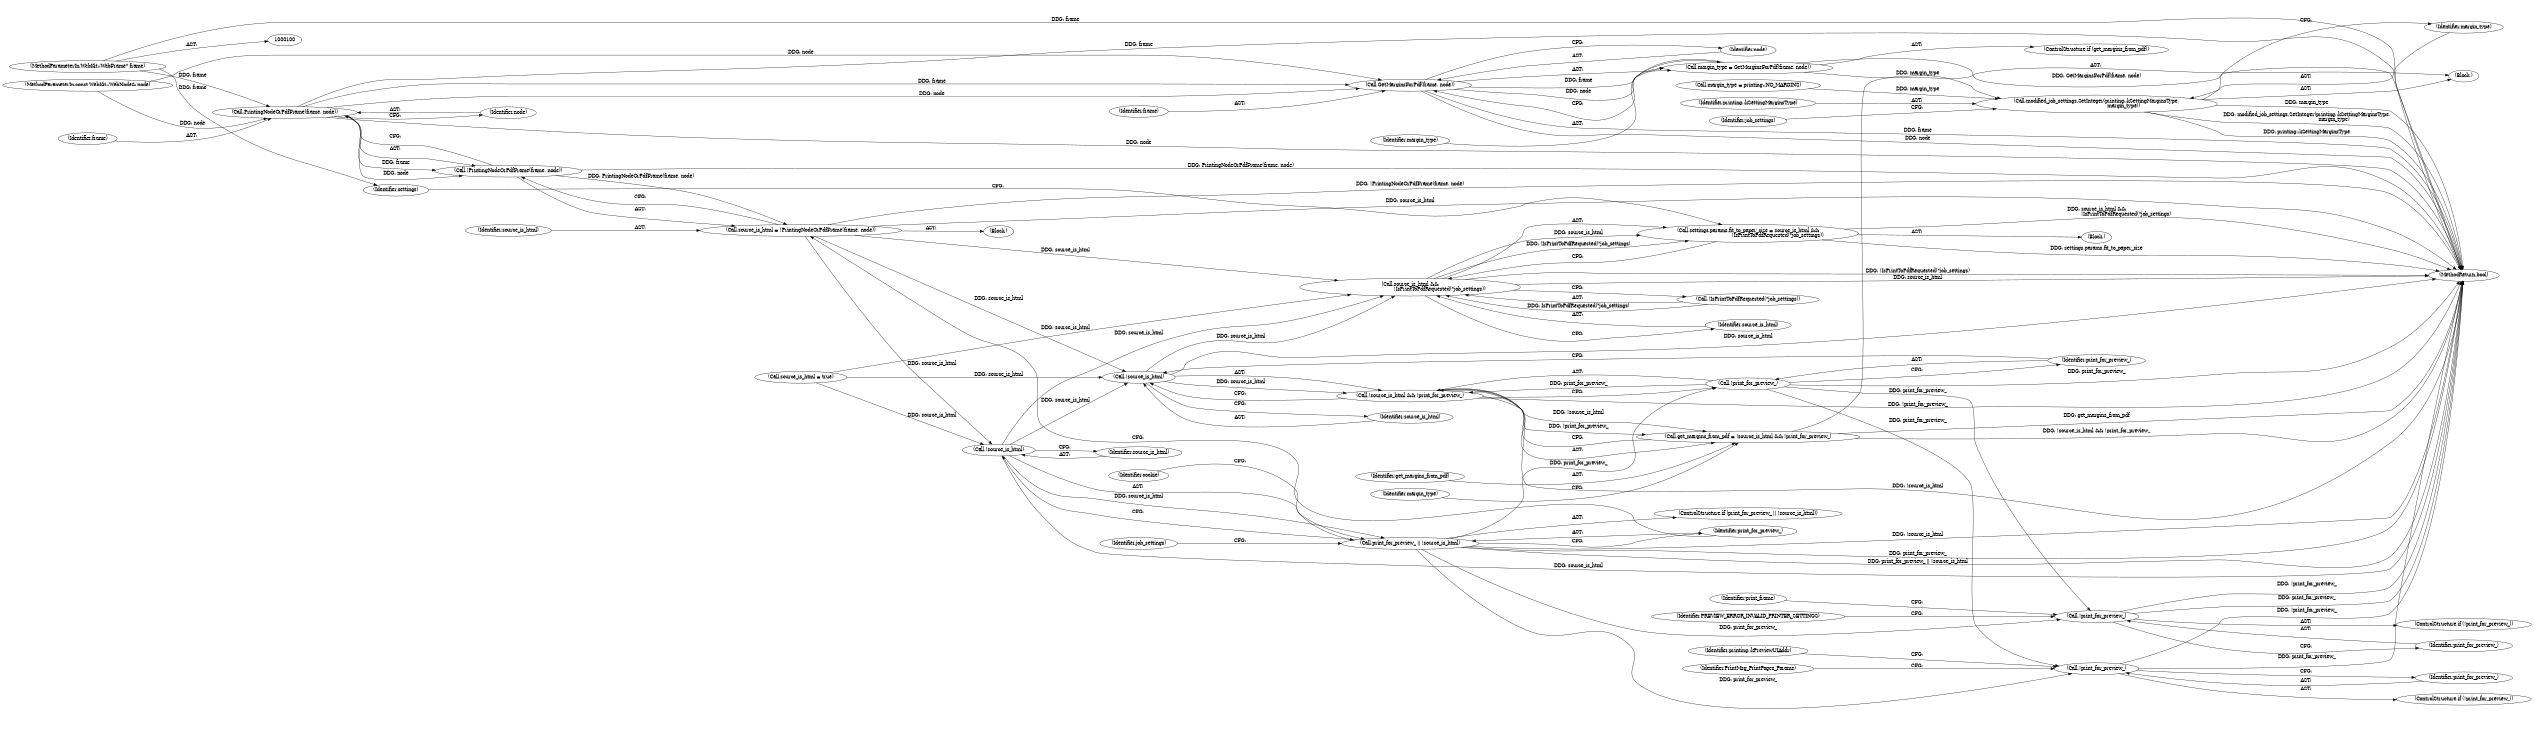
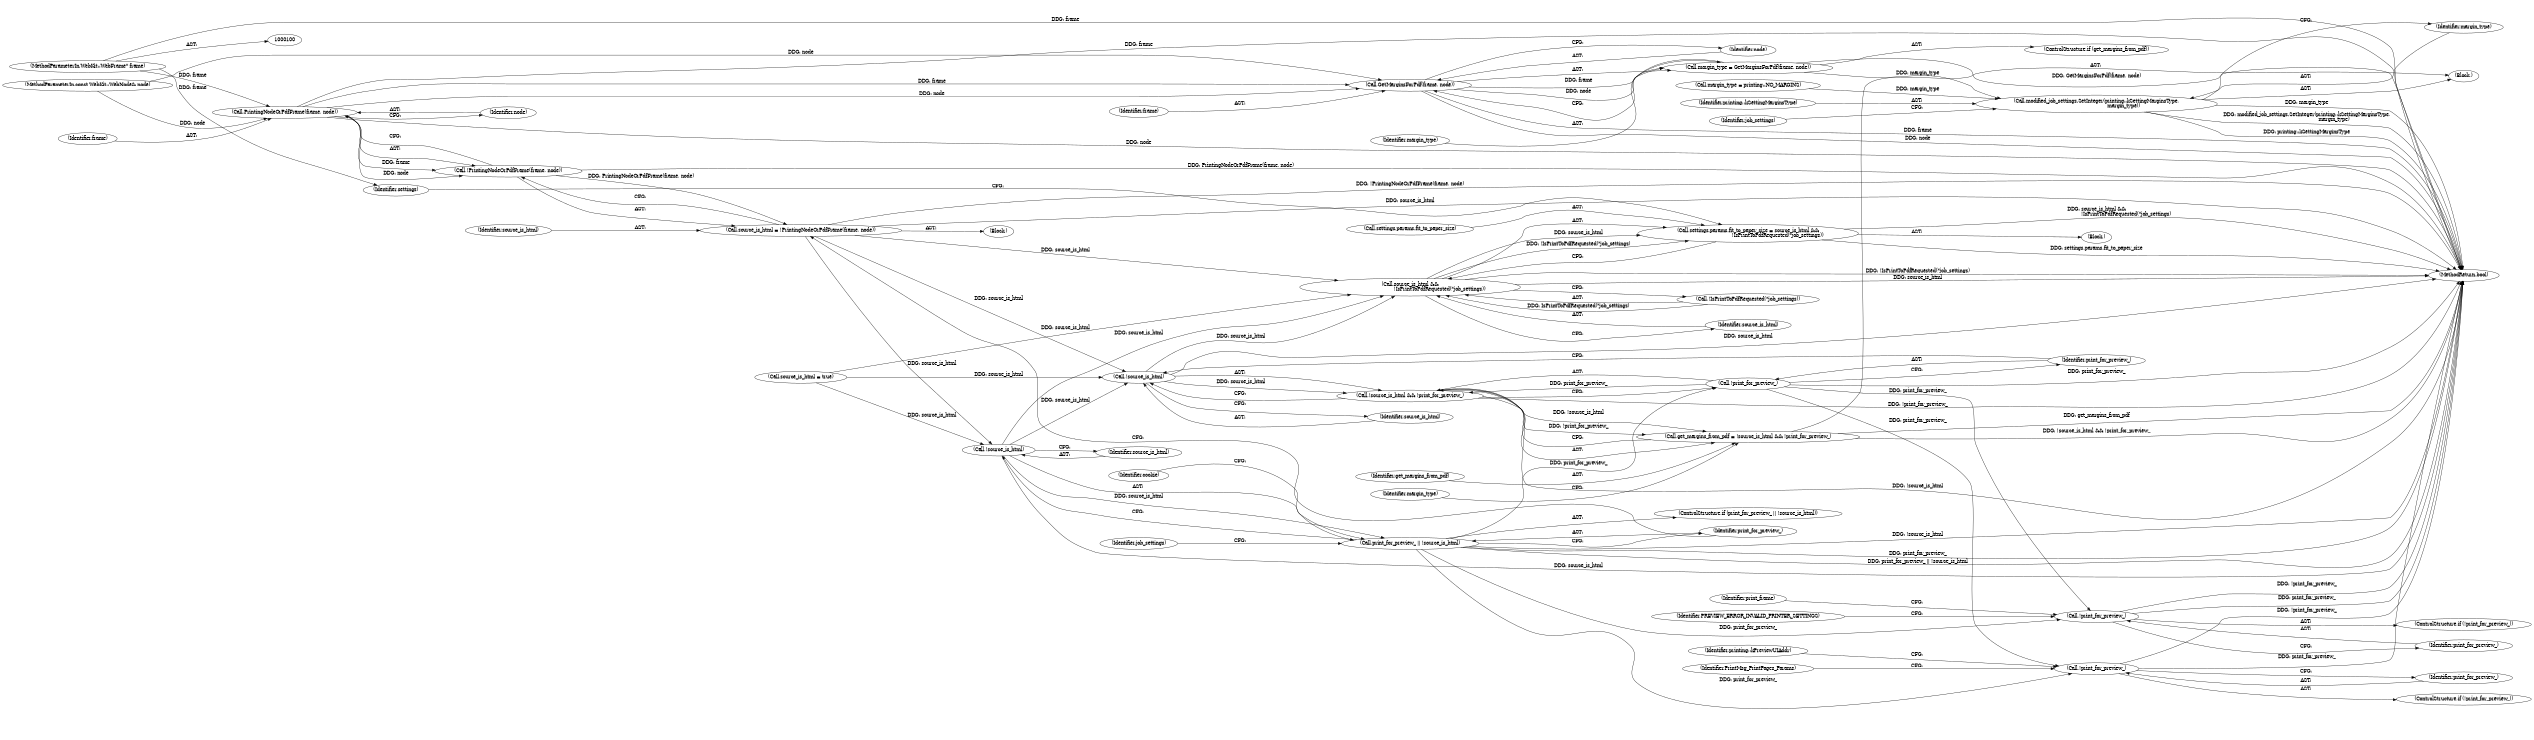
none -> (1410, 229)
